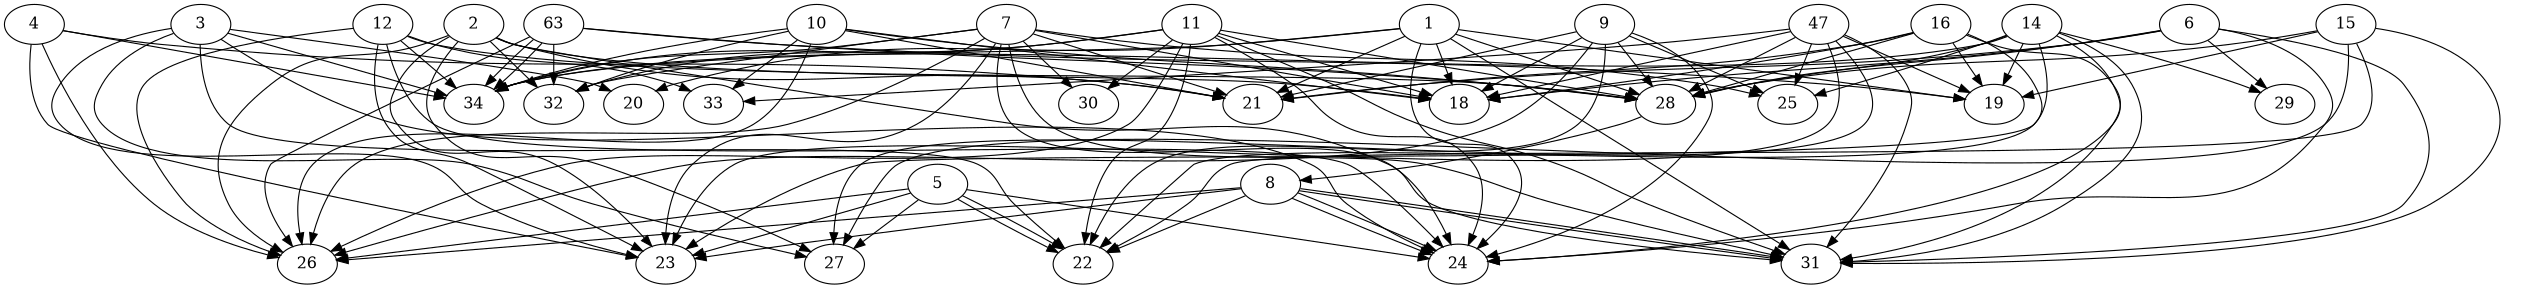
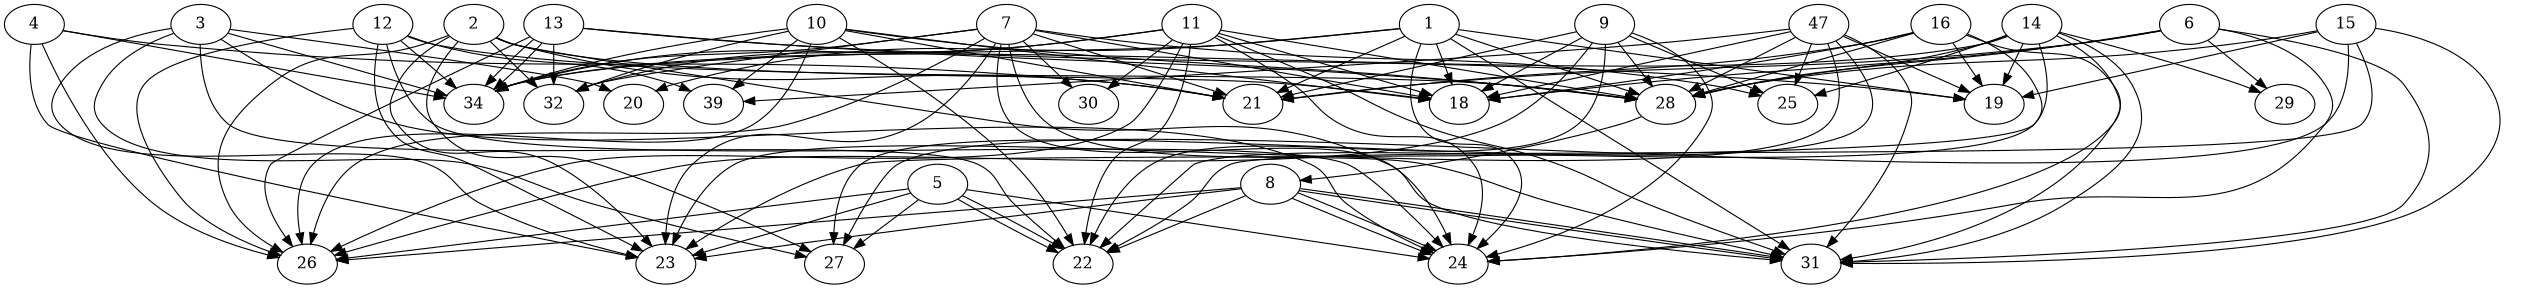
(554, 24) -> (554, 24)
none -> (936, 99)
(714, 104) -> (714, 104)
